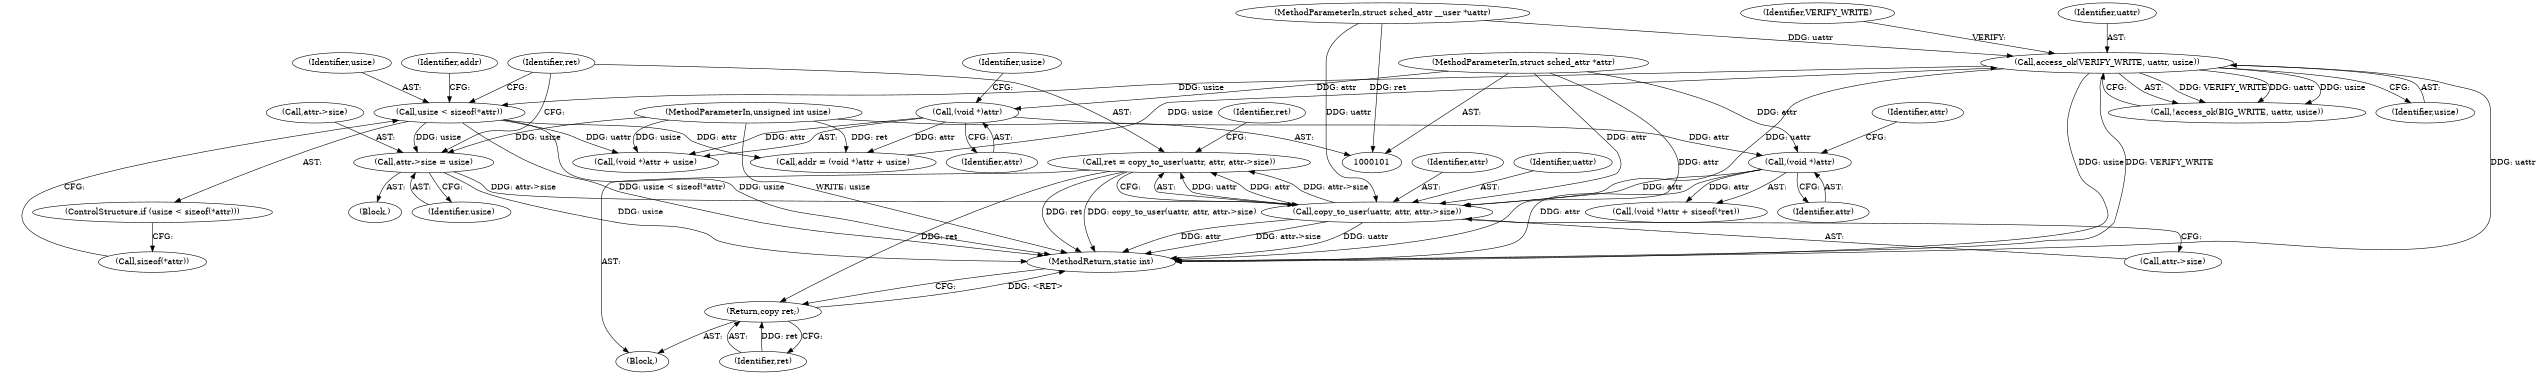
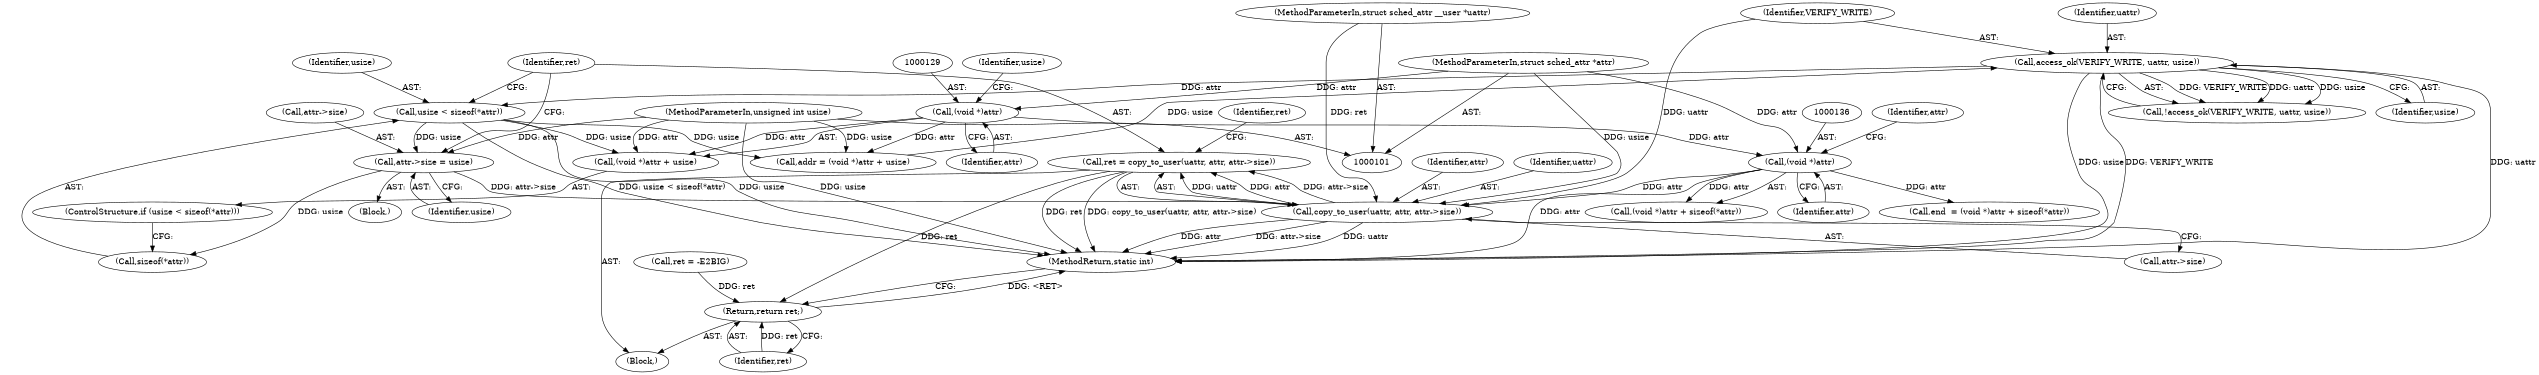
(1746, 38) -> none
(1990, 38) -> (1990, 38)
(449, 63) -> none
none -> (923, 63)
(1201, 88) -> (1201, 88)
(1388, 88) -> (1388, 88)
(1349, 113) -> (1349, 113)
none -> (1832, 113)
(2237, 113) -> (2237, 113)
(538, 138) -> (538, 138)
(609, 138) -> (609, 138)
(658, 138) -> (658, 138)
(717, 138) -> (717, 138)
(869, 138) -> (869, 138)
(1627, 138) -> (1627, 138)
(1754, 144) -> (1646, 153)
(293, 156) -> (427, 200)
(76, 187) -> (76, 187)
(843, 187) -> (843, 187)
(1132, 187) -> (1132, 187)
(1517, 207) -> none
(1676, 212) -> (1676, 212)
none -> (1989, 212)
(727, 243) -> (288, 211)
none -> (690, 262)
(763, 312) -> (763, 312)
